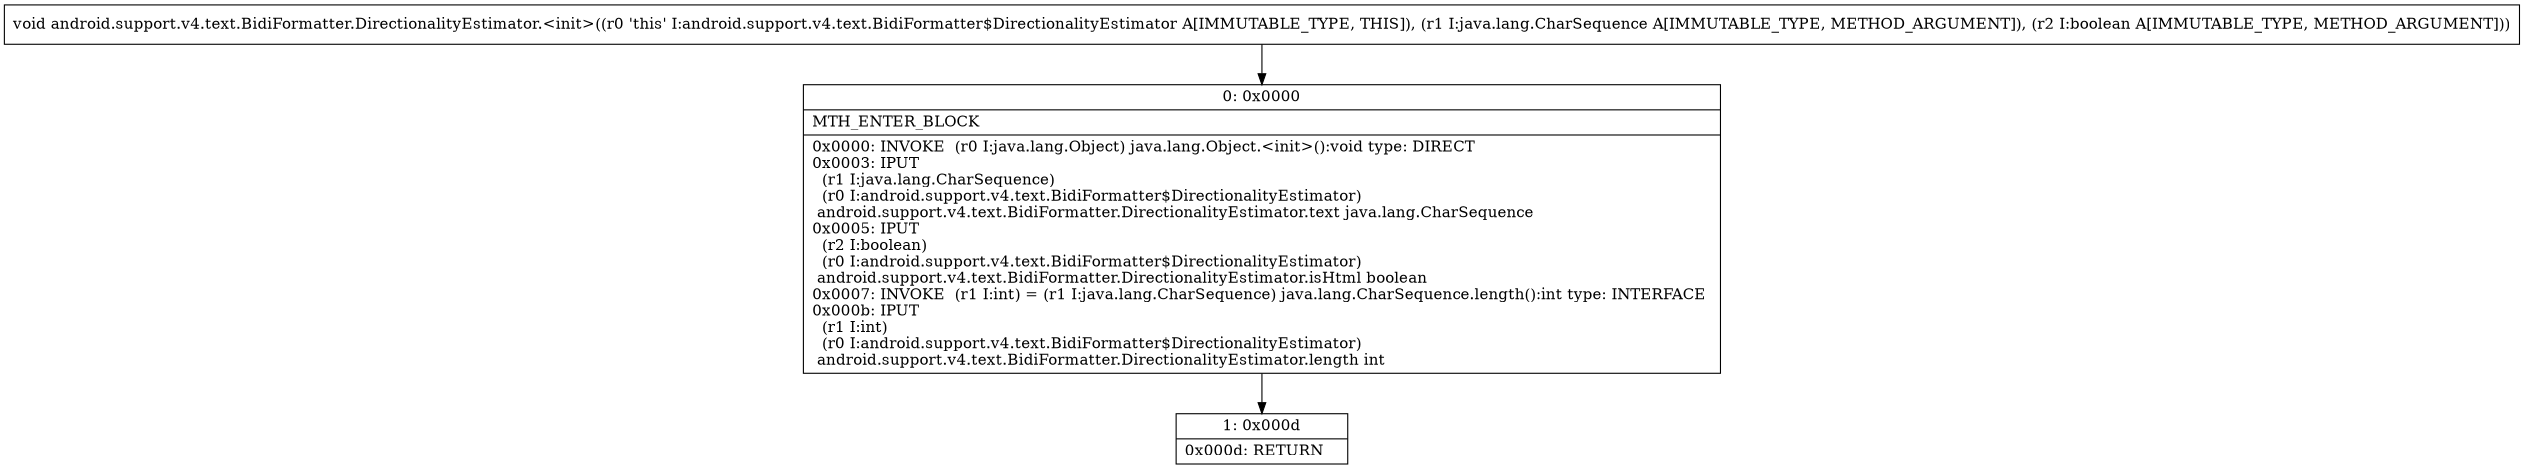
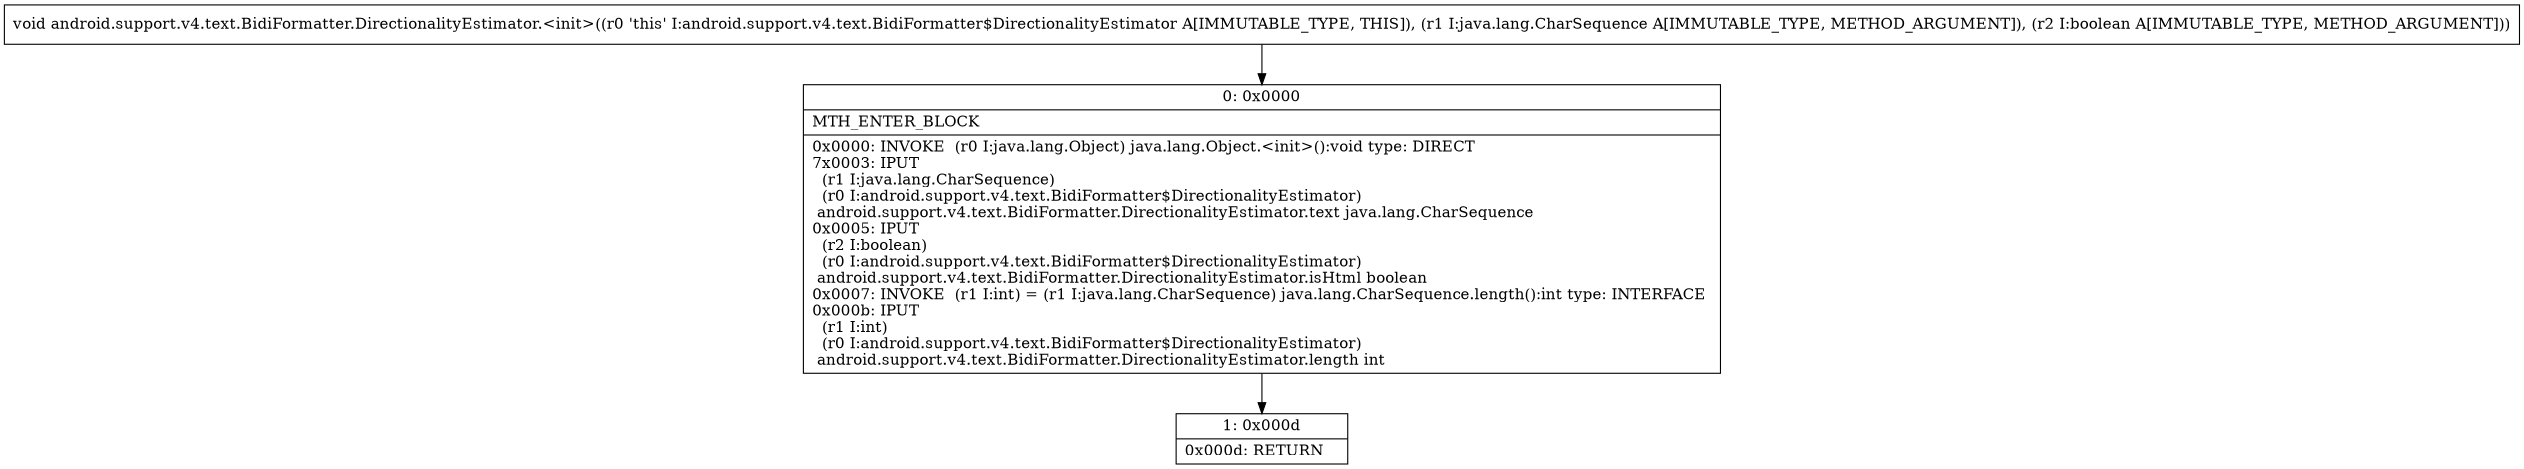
(871, 163) -> (871, 163)
